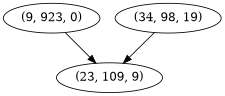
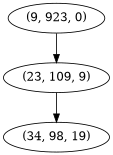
(142, 45) -> (56, 103)
